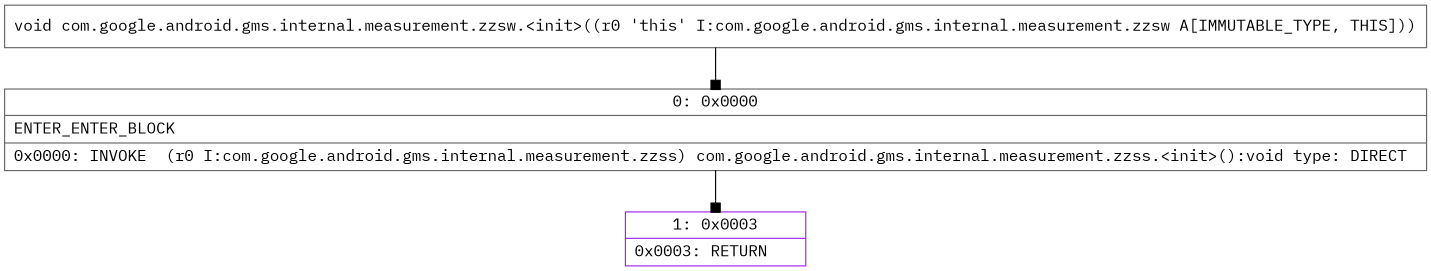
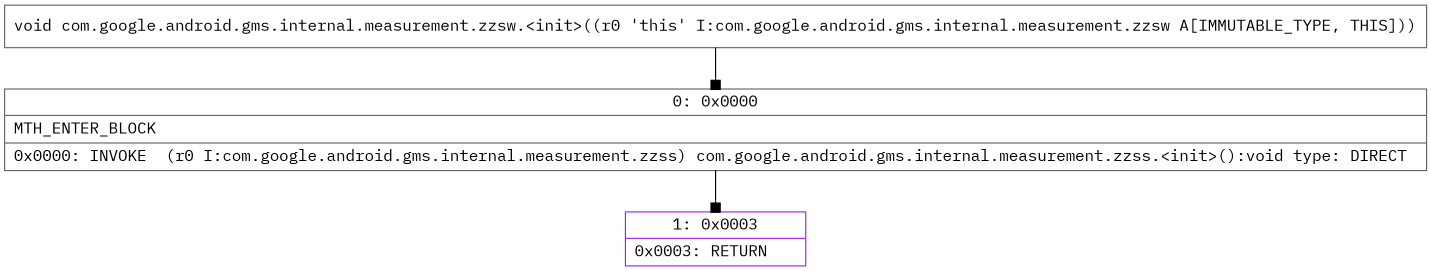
(95, 129) -> (85, 129)
